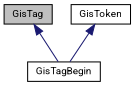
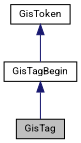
(49, 47) -> (40, 106)
